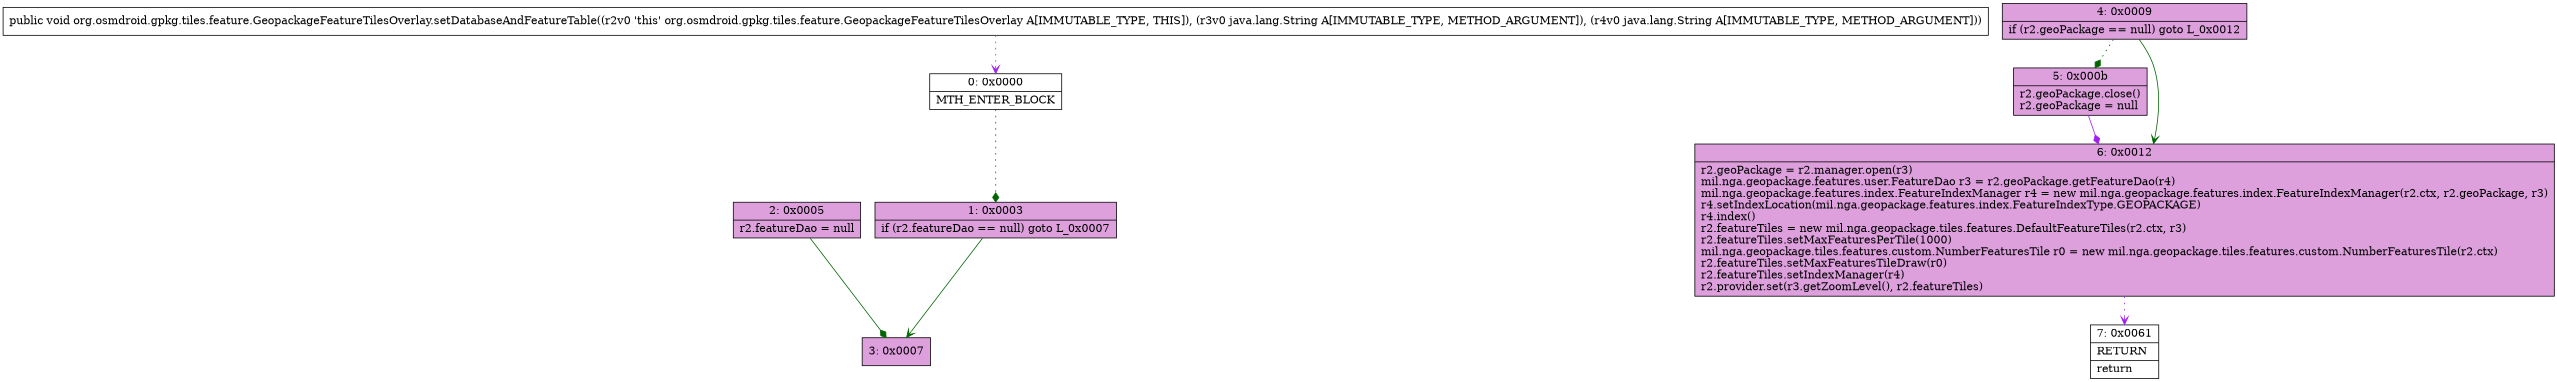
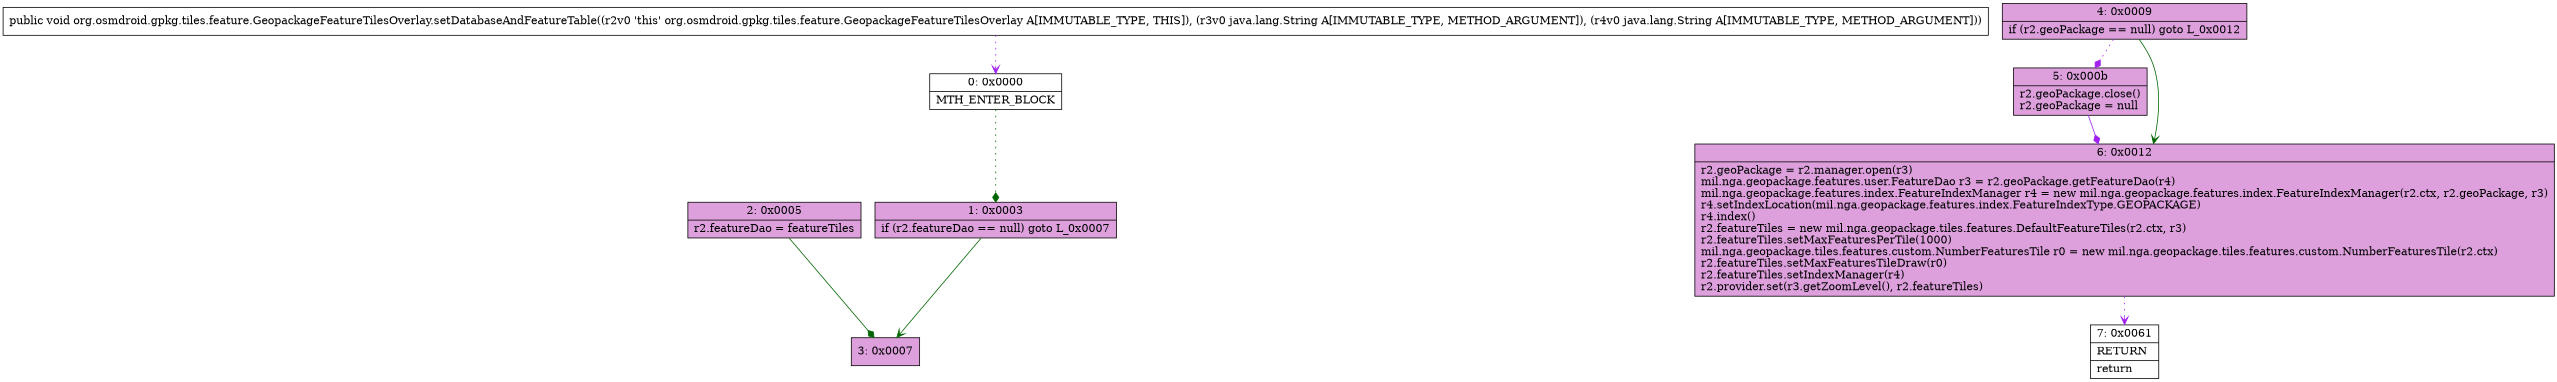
(2107, 50) -> (2107, 50)
(797, 229) -> (774, 229)
